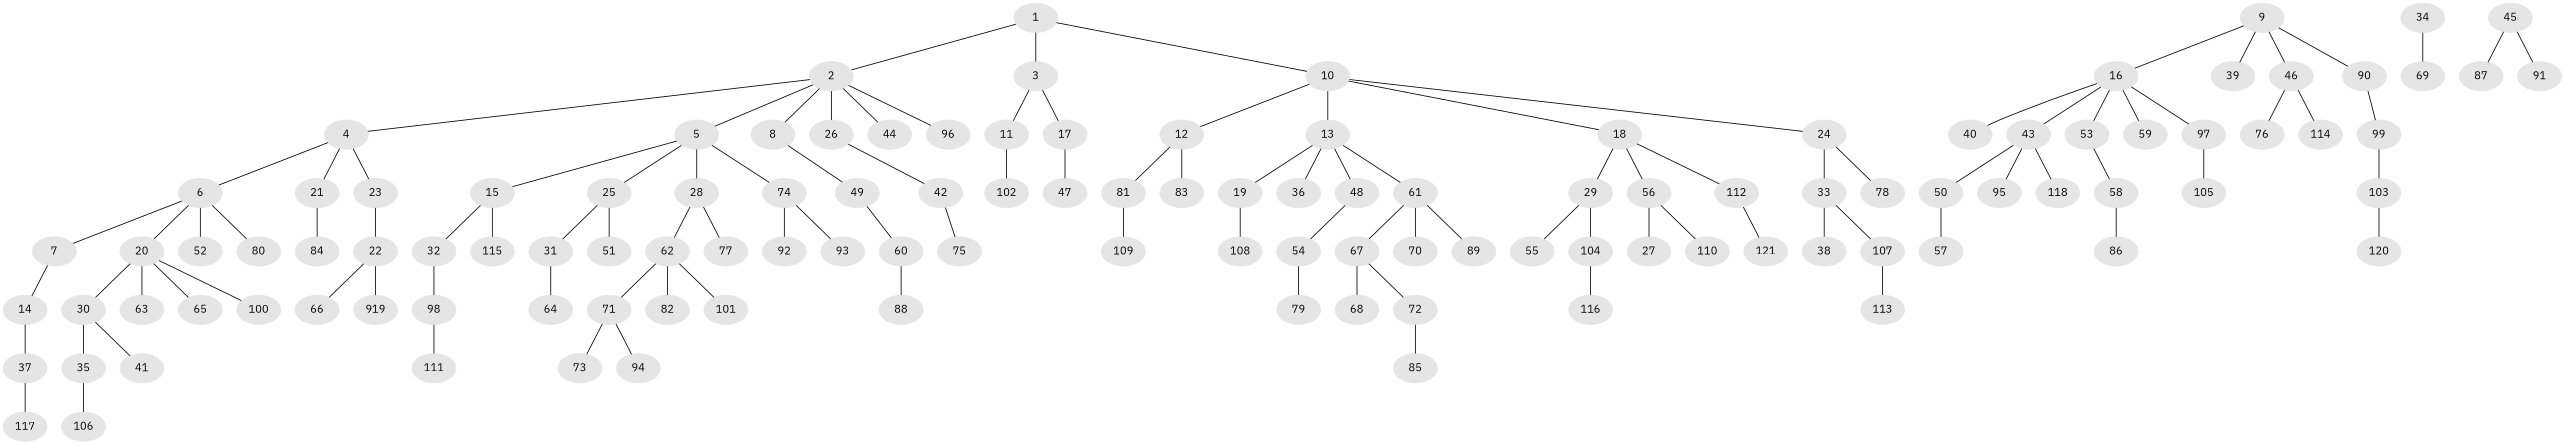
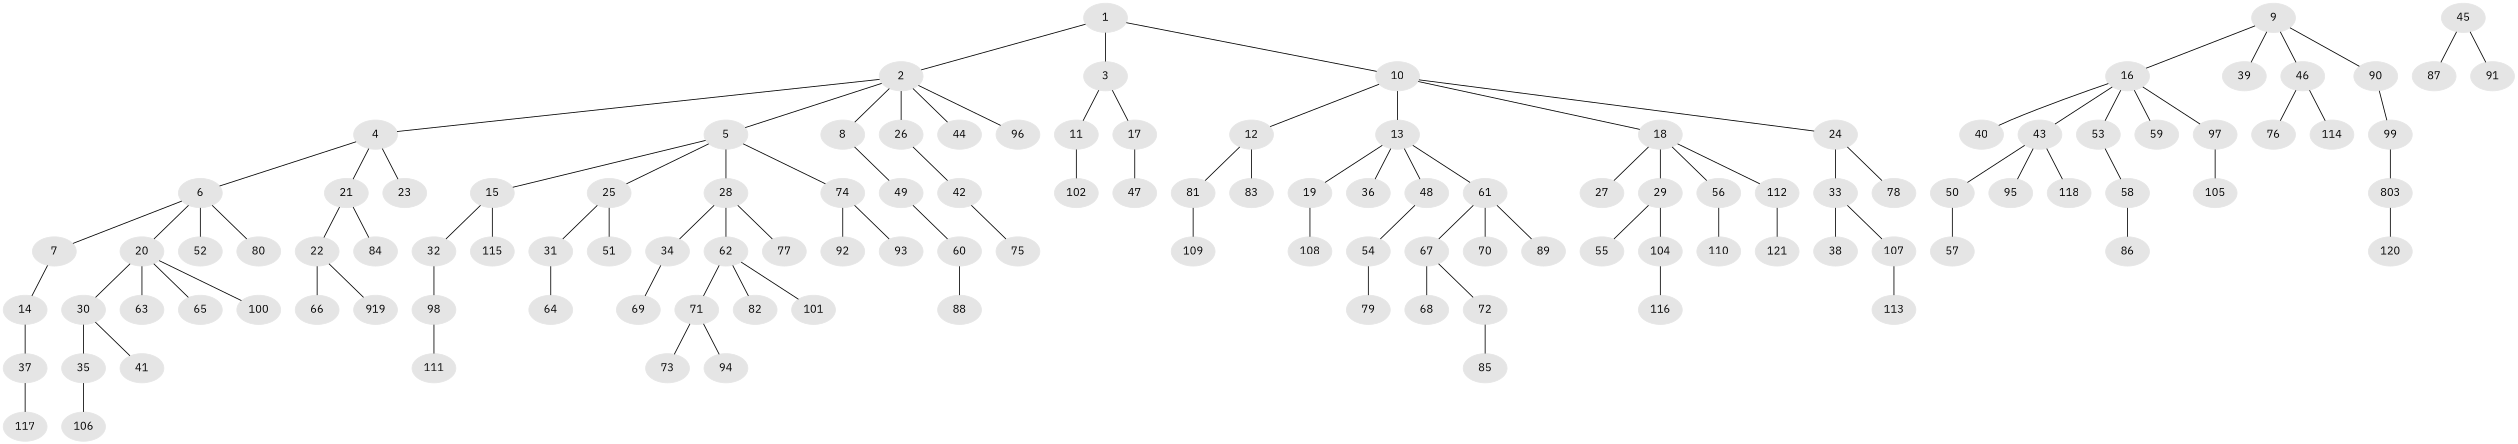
(2379, 193) -> (2390, 193)
(376, 222) -> (332, 222)
none -> (697, 222)
(1649, 222) -> (1631, 164)
